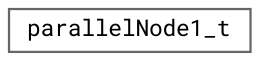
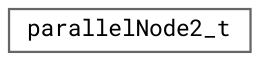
(130, 30) -> (130, 30)
